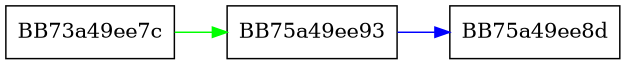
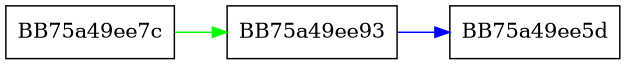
(90, 32) -> (90, 32)
(535, 32) -> (535, 32)
